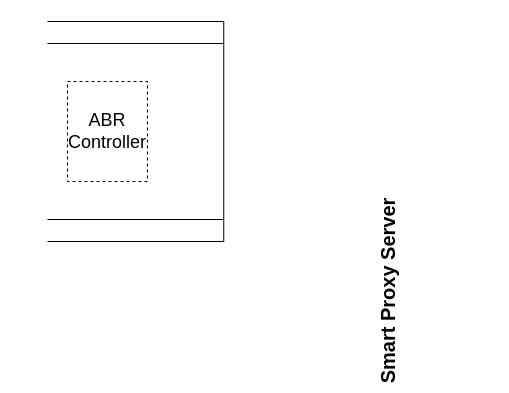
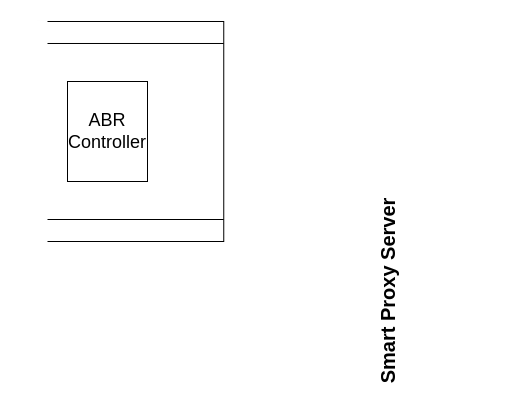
(108, 132) -> (108, 132)
